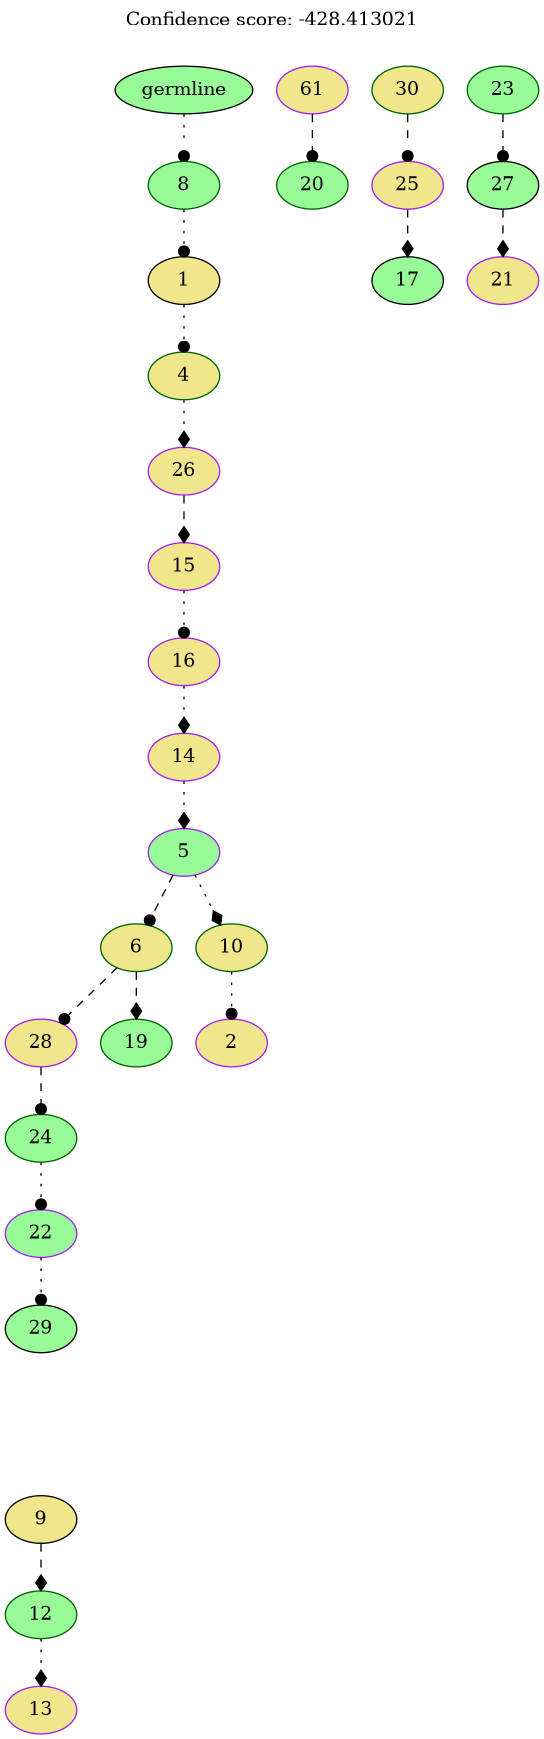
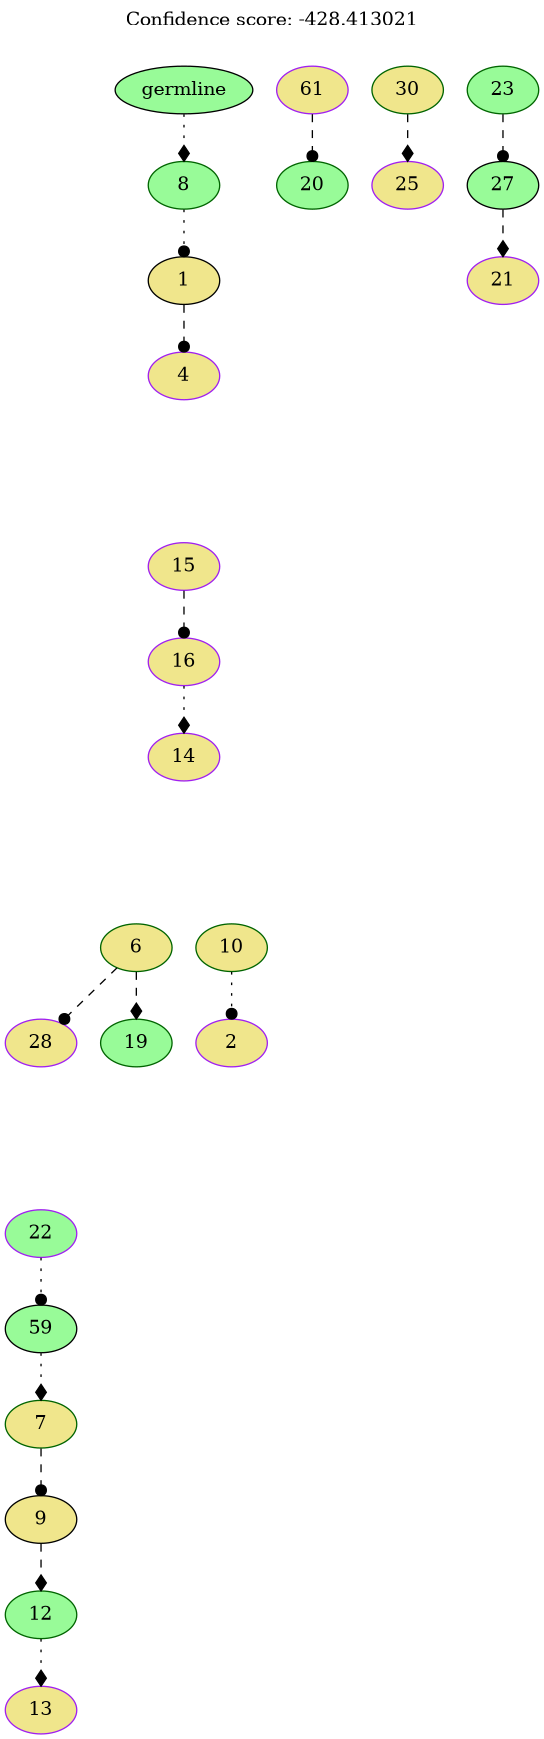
(184, 130) -> (184, 130)
(408, 130) -> (408, 130)
(408, 281) -> none
(184, 323) -> (184, 323)
(184, 376) -> (184, 376)
(184, 471) -> none
(184, 609) -> (184, 609)
(184, 852) -> none
(41, 1138) -> none
(41, 1329) -> (41, 1329)
none -> (41, 1424)
